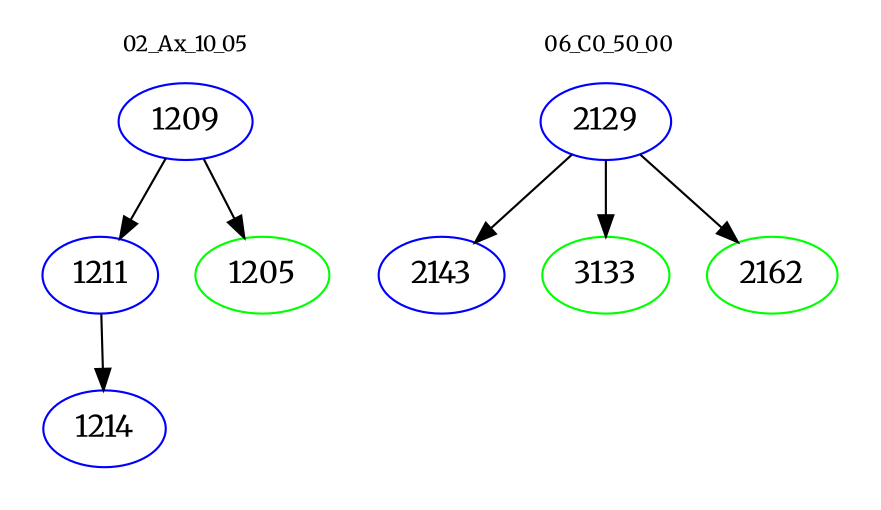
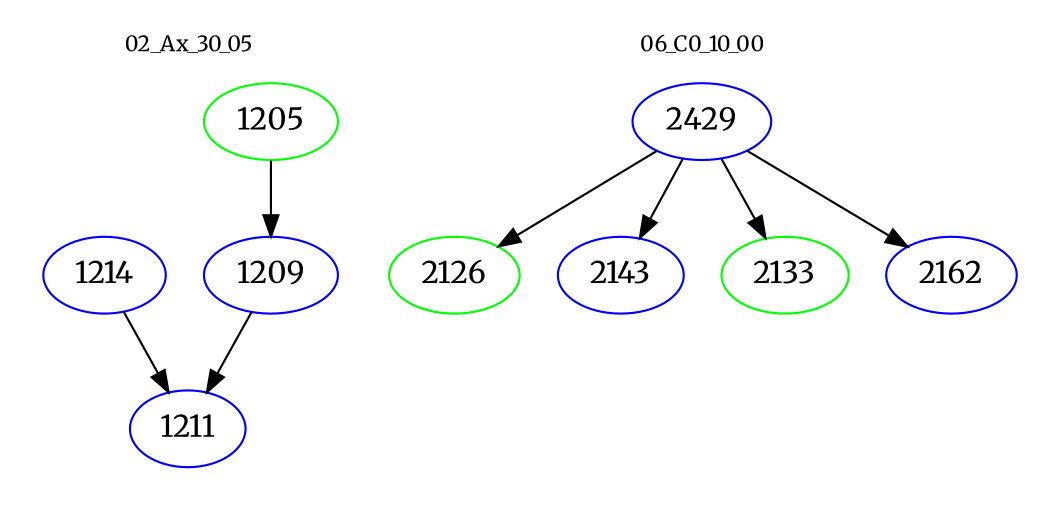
(186, 46) -> (190, 46)
(609, 46) -> (703, 46)
(606, 122) -> (702, 122)
(219, 189) -> (271, 188)
none -> (454, 275)
(606, 275) -> (785, 275)
(772, 275) -> (951, 275)
(102, 342) -> (141, 343)
